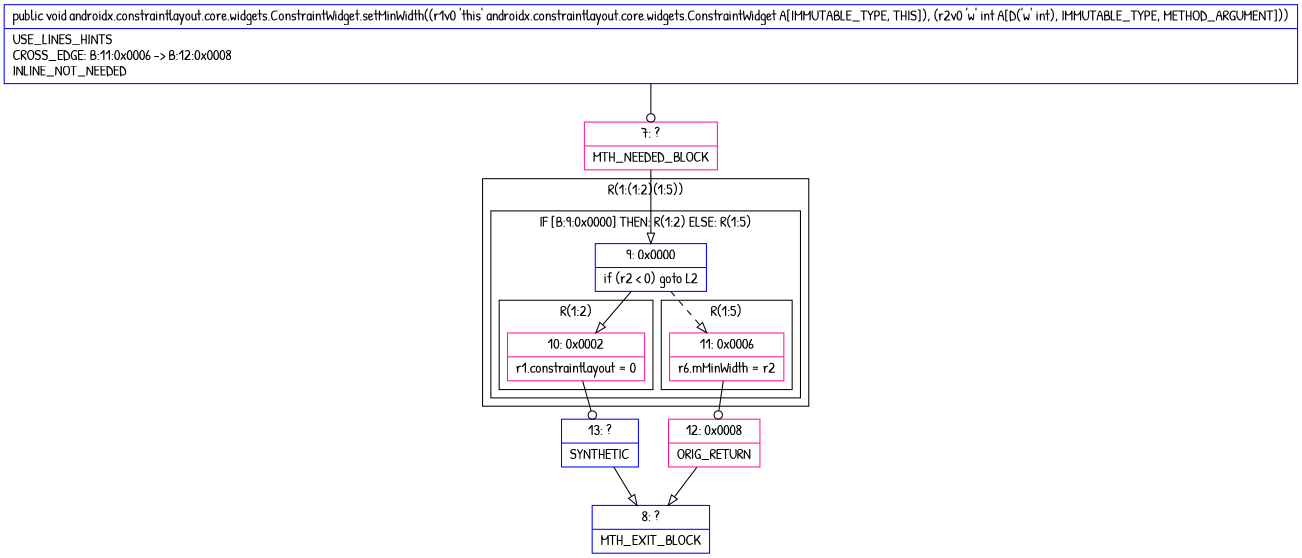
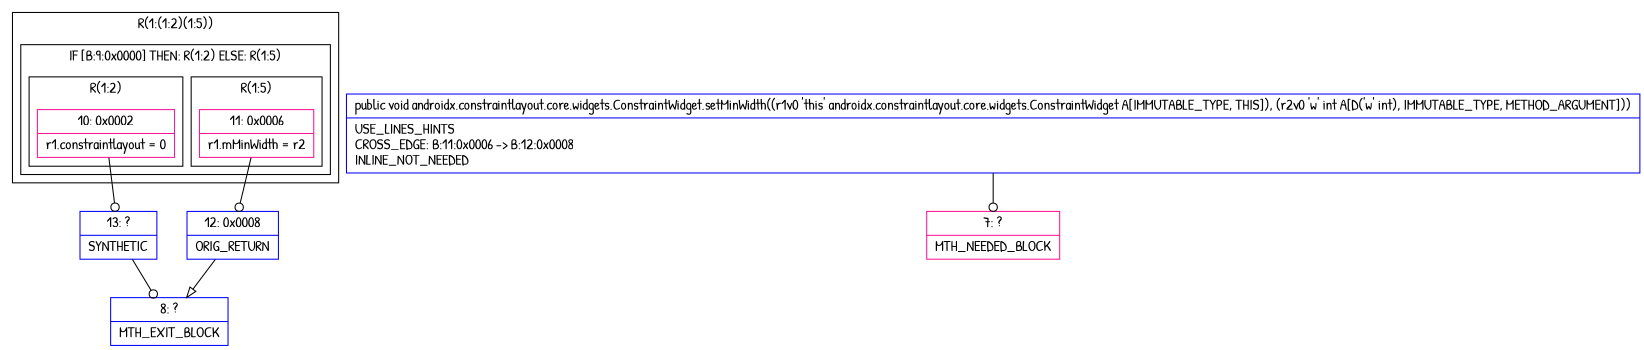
(651, 268) -> none
(727, 368) -> (257, 145)
(714, 443) -> (233, 235)
(623, 482) -> (142, 275)
